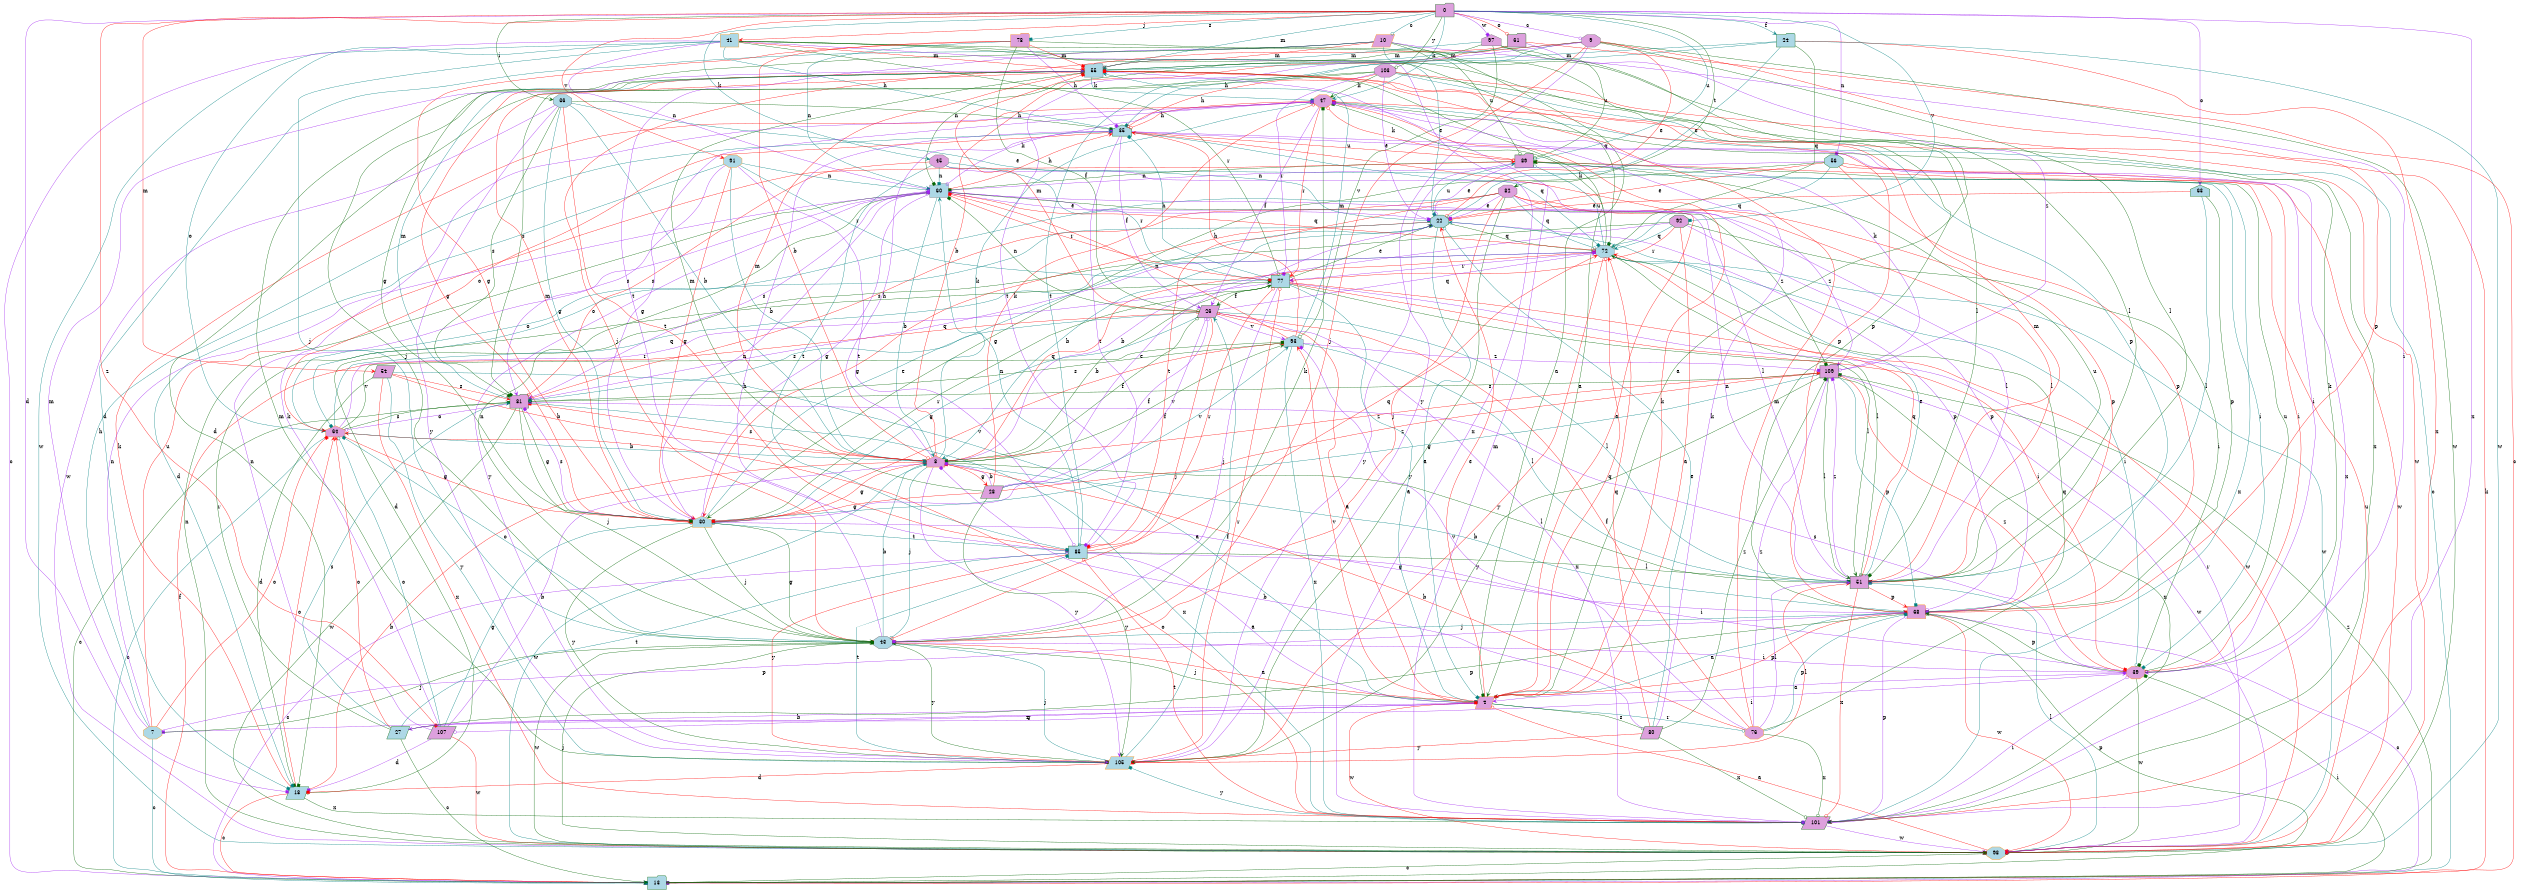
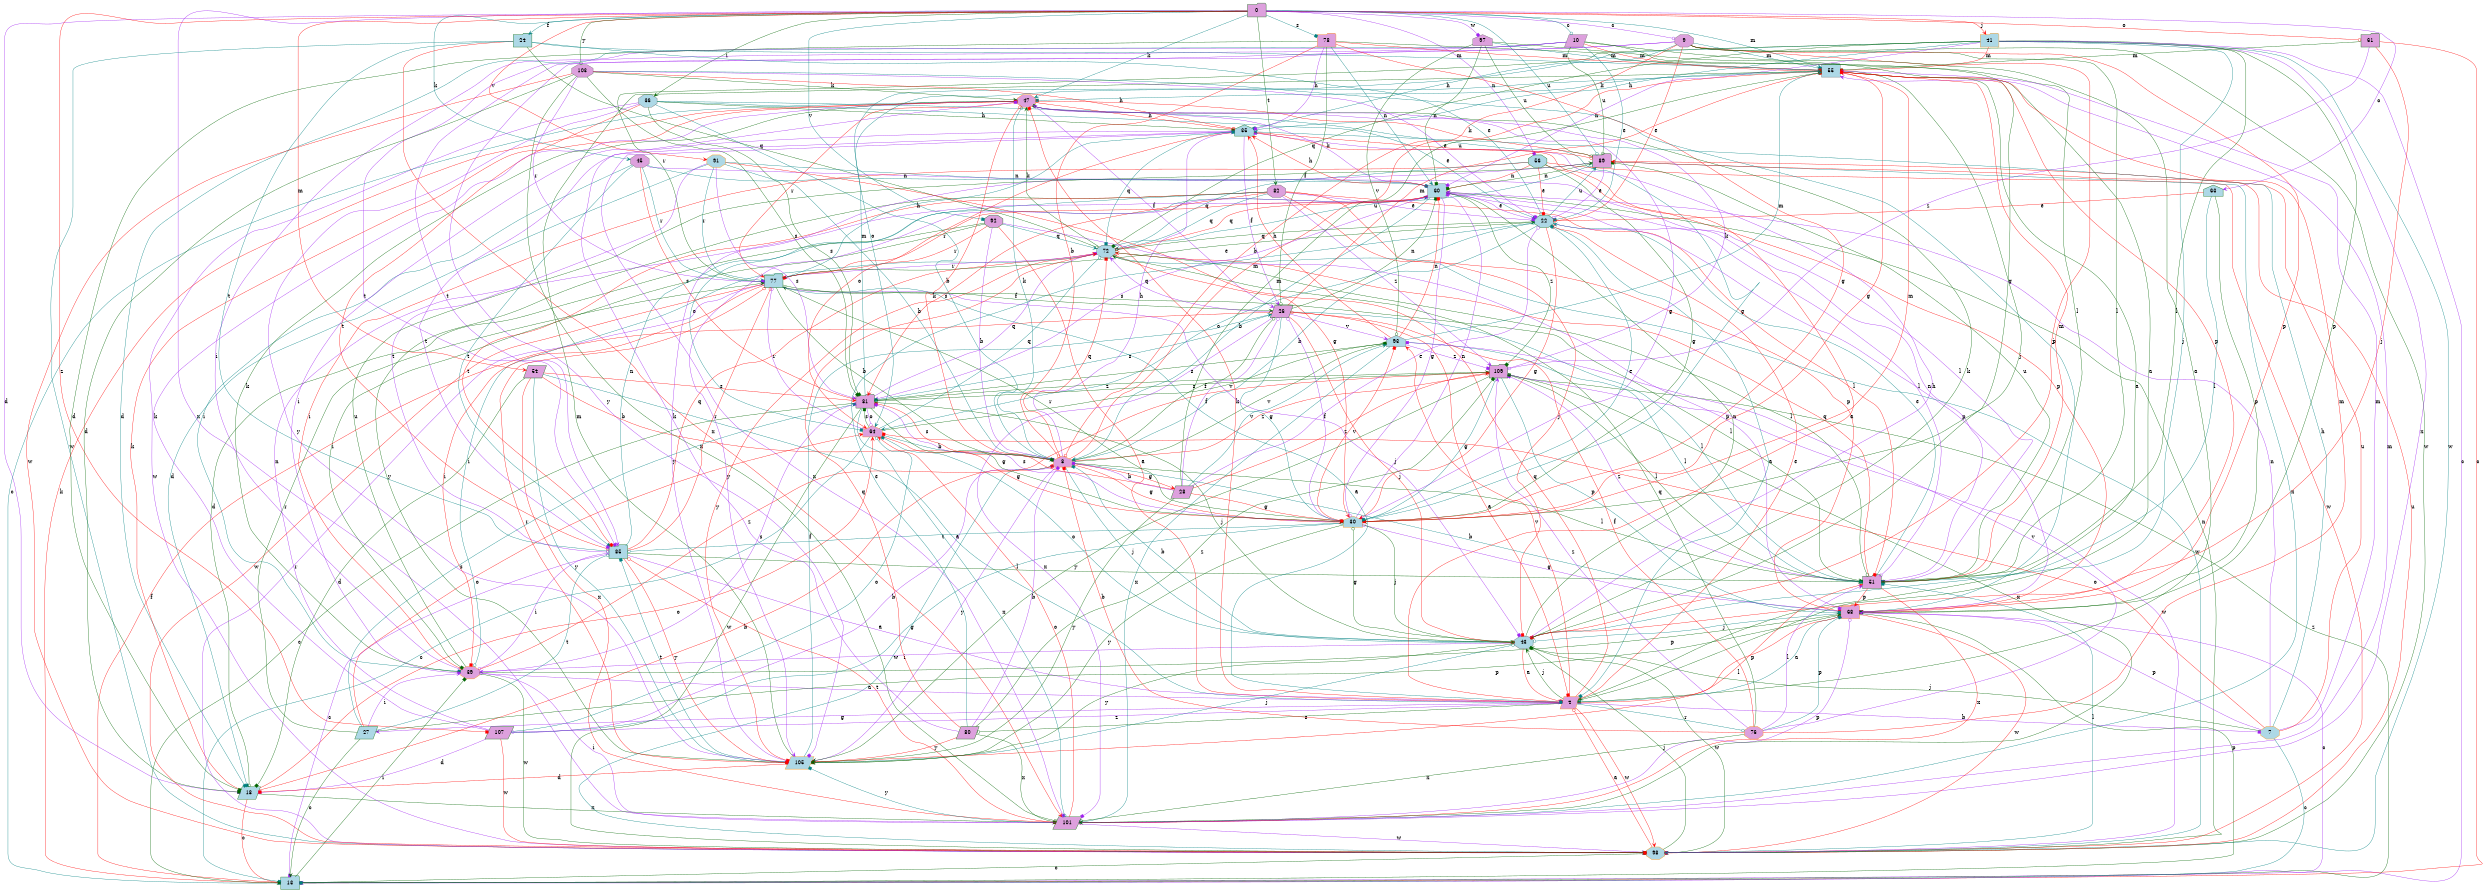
(1383, 41) -> (1576, 41)
none -> (380, 76)
(1495, 150) -> (1027, 193)
(1409, 170) -> (1495, 179)
none -> (1180, 381)
